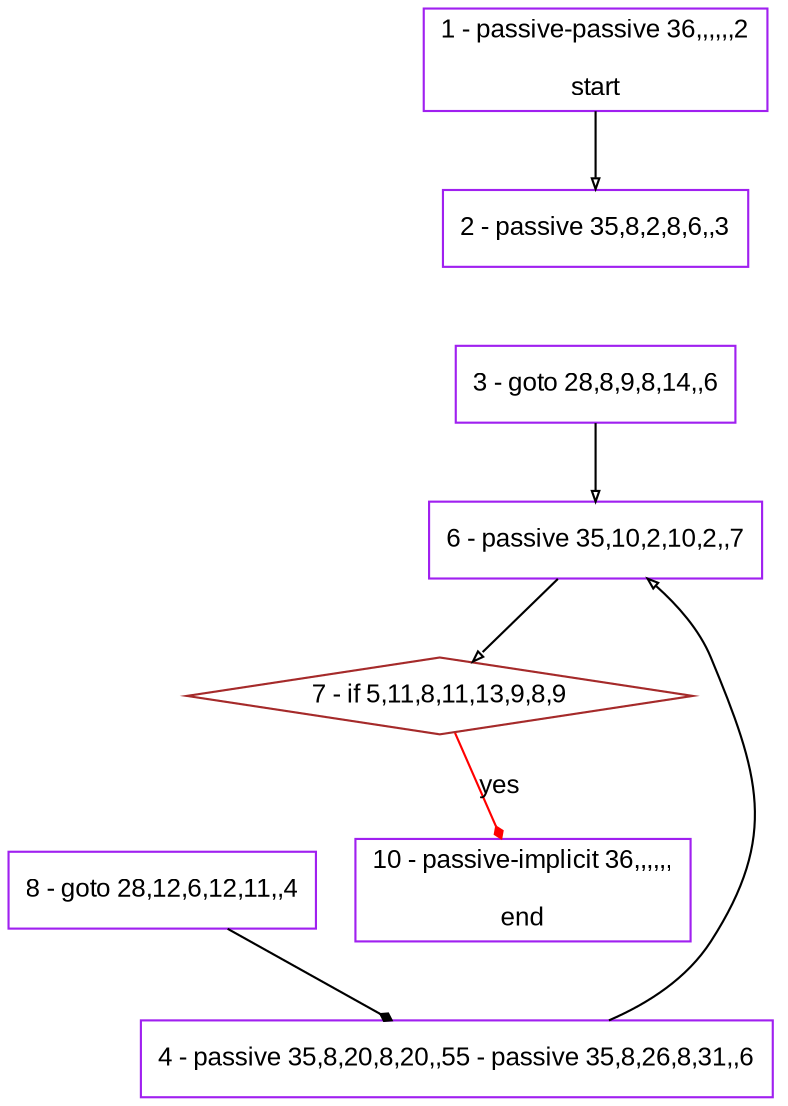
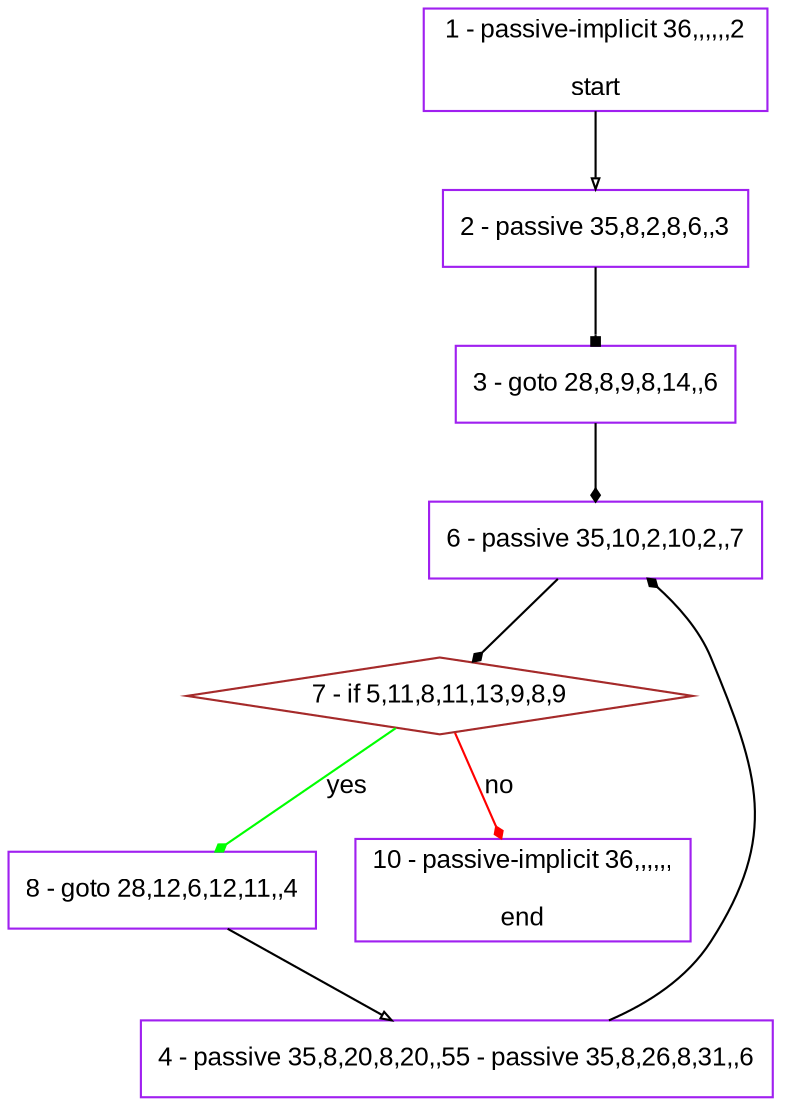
(596, 60) -> (596, 60)
none -> (596, 301)
(596, 457) -> (596, 457)
(520, 615) -> (520, 615)
none -> (311, 786)
(500, 787) -> (500, 787)
(754, 821) -> (754, 821)
(305, 972) -> (305, 972)
